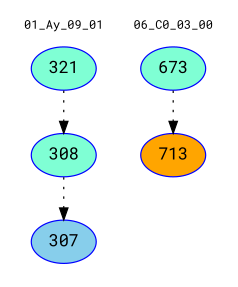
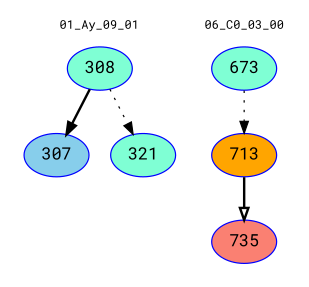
(64, 106) -> (119, 106)
(64, 193) -> (81, 106)
none -> (244, 242)
